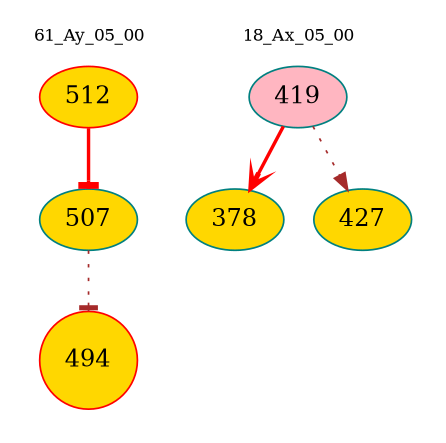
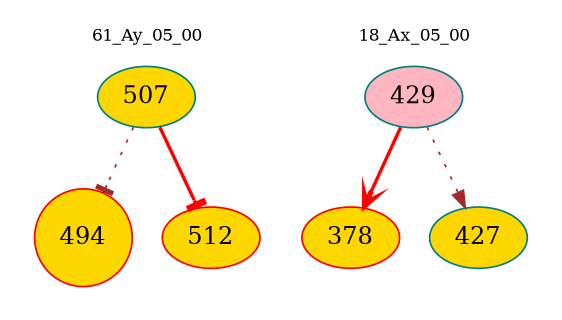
(298, 97) -> (414, 97)
(89, 154) -> (177, 164)
(235, 220) -> (351, 238)
